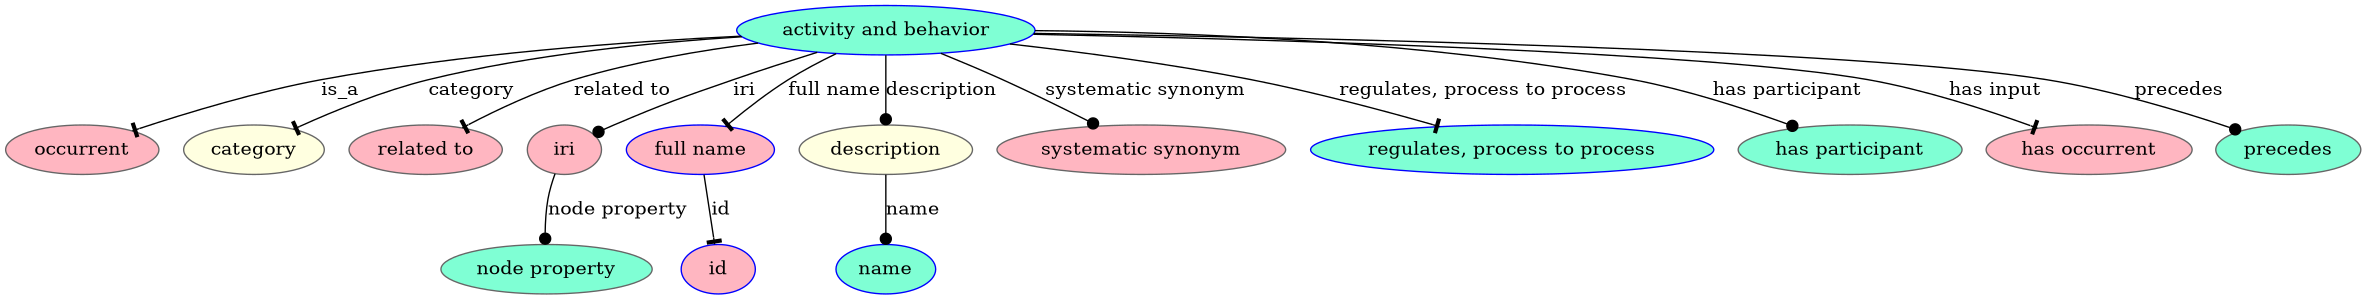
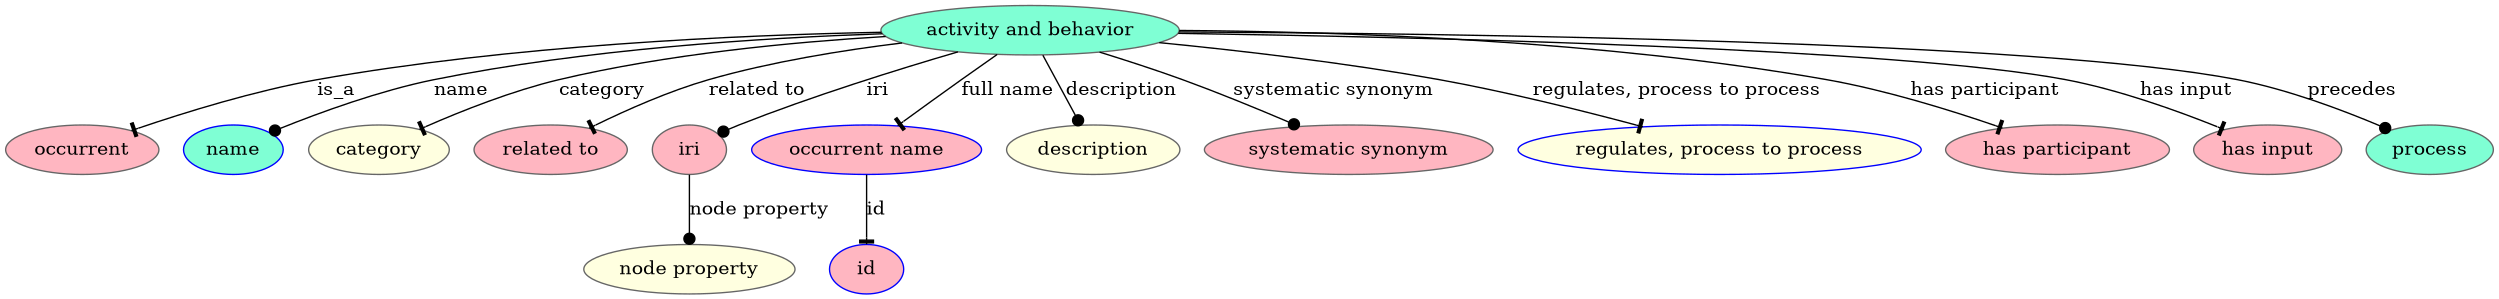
(886, 30) -> (1030, 30)
(1491, 58) -> (1653, 55)
(700, 150) -> (867, 150)
(1512, 150) -> (1720, 150)
(1850, 150) -> (2058, 150)
(2089, 150) -> (2268, 150)
(2288, 150) -> (2430, 150)
(886, 204) -> (577, 57)
(547, 269) -> (689, 269)
